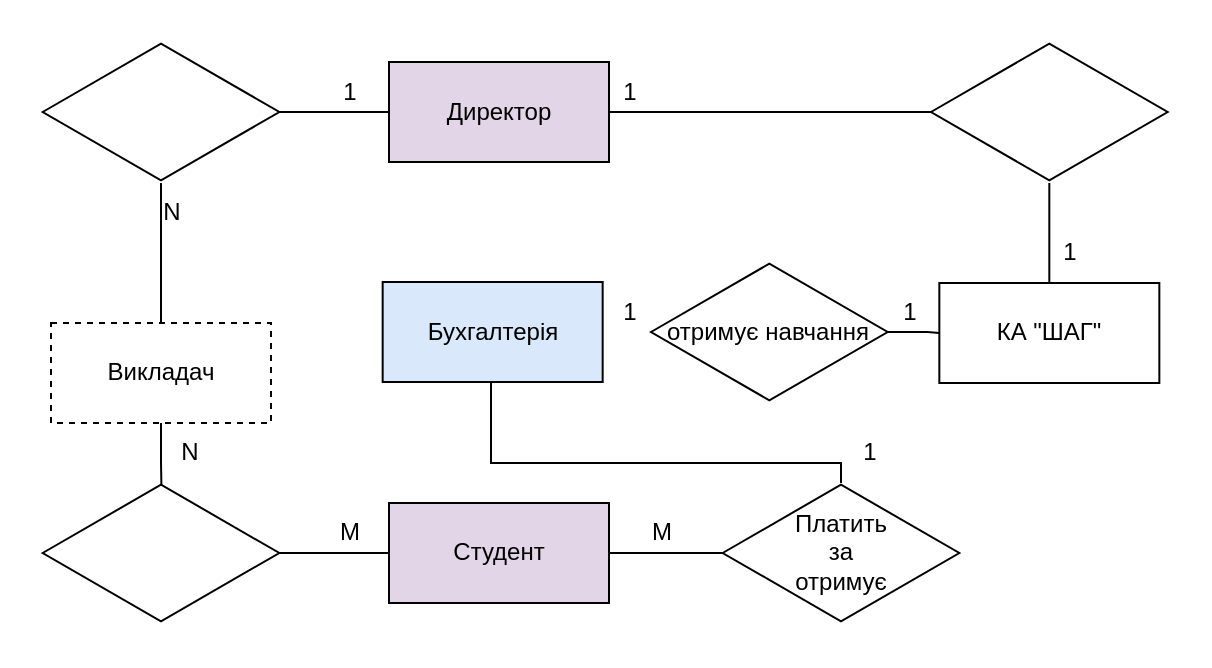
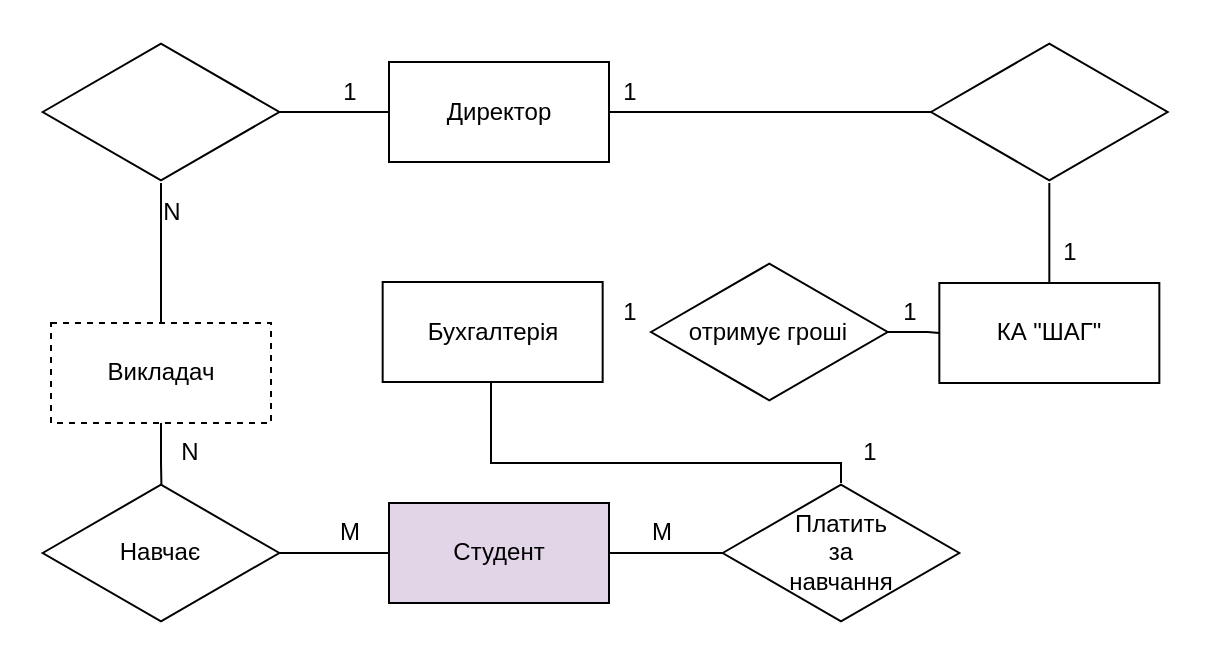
(499, 112) -> (499, 112)
(493, 332) -> (493, 332)
(769, 333) -> (769, 333)
none -> (161, 553)
(842, 553) -> (842, 553)
